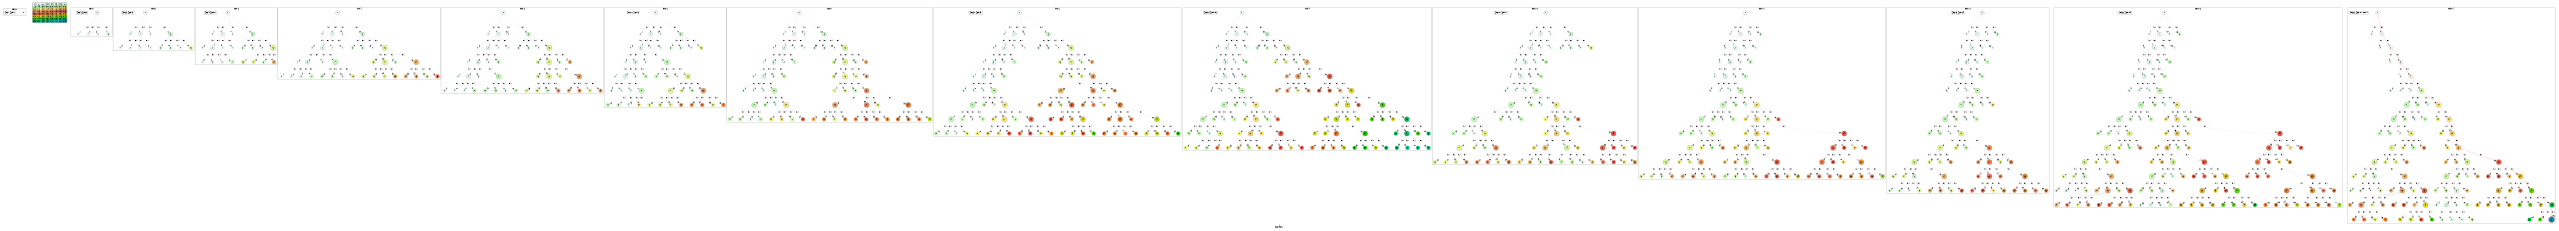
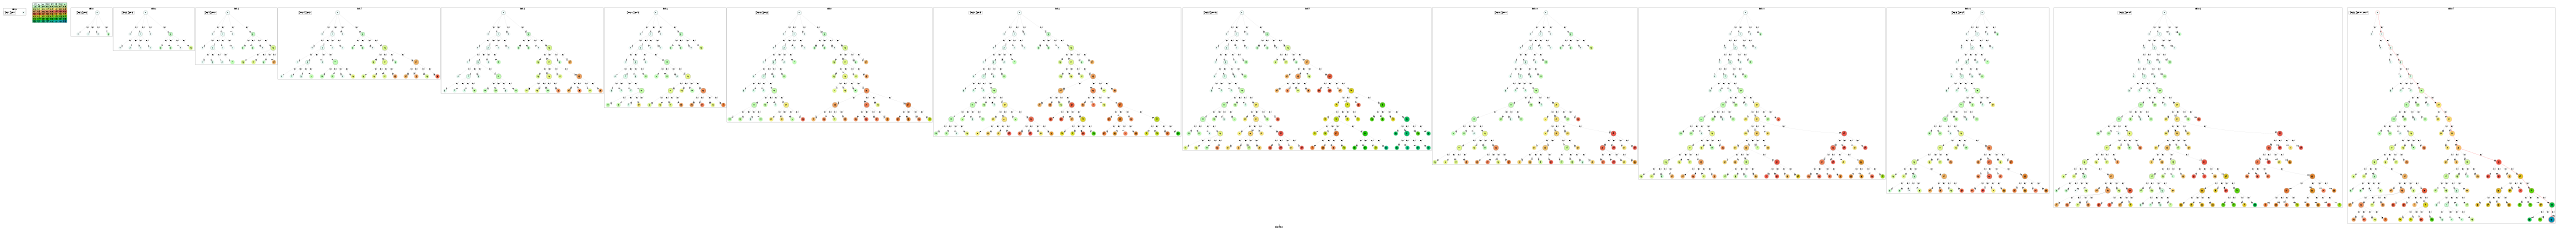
none -> (305, 13)
none -> (762, 13)
